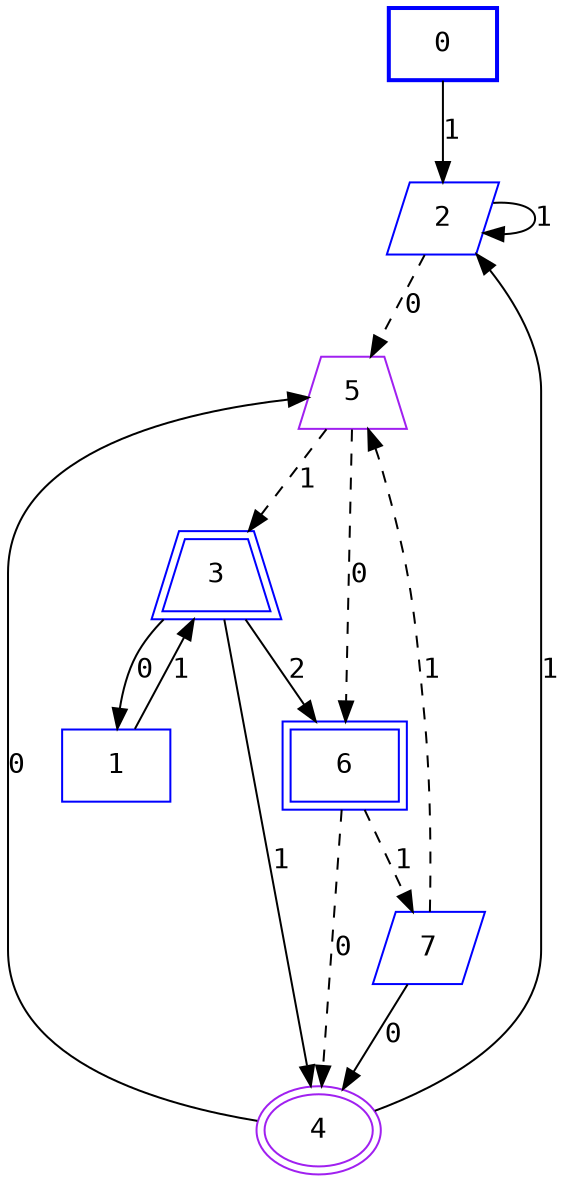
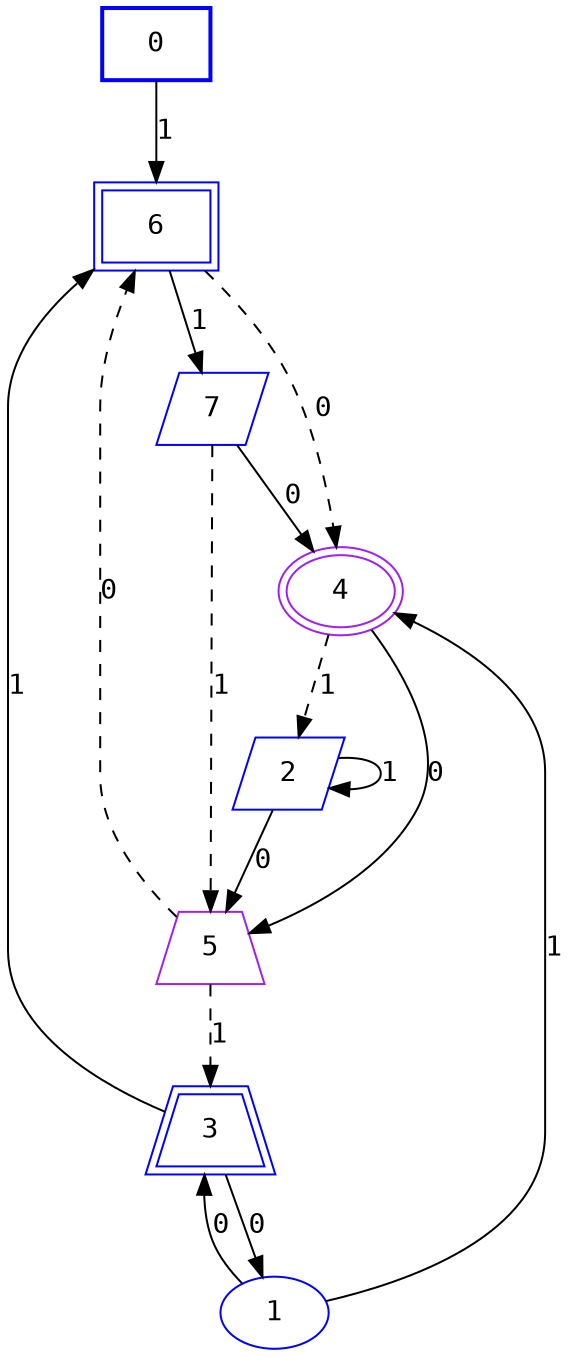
(443, 121) -> (156, 121)
(403, 297) -> (254, 852)
(181, 670) -> (221, 1226)
(298, 670) -> (17, 686)
(541, 726) -> (317, 676)
(116, 766) -> (275, 1313)
(266, 843) -> (545, 995)
(384, 852) -> (183, 312)
